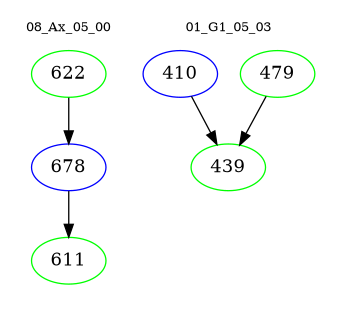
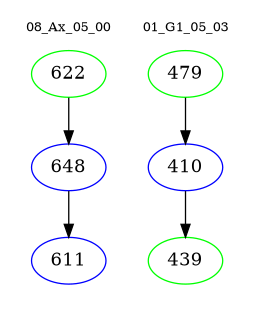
(256, 115) -> (186, 114)
(69, 167) -> (69, 167)
(69, 261) -> (69, 261)
